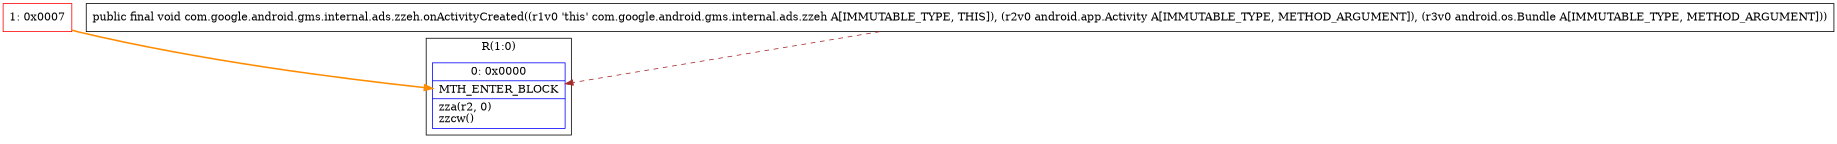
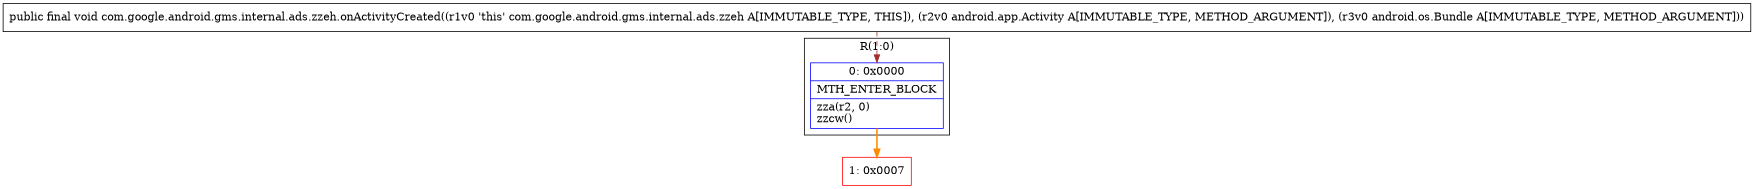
(247, 64) -> (877, 140)
